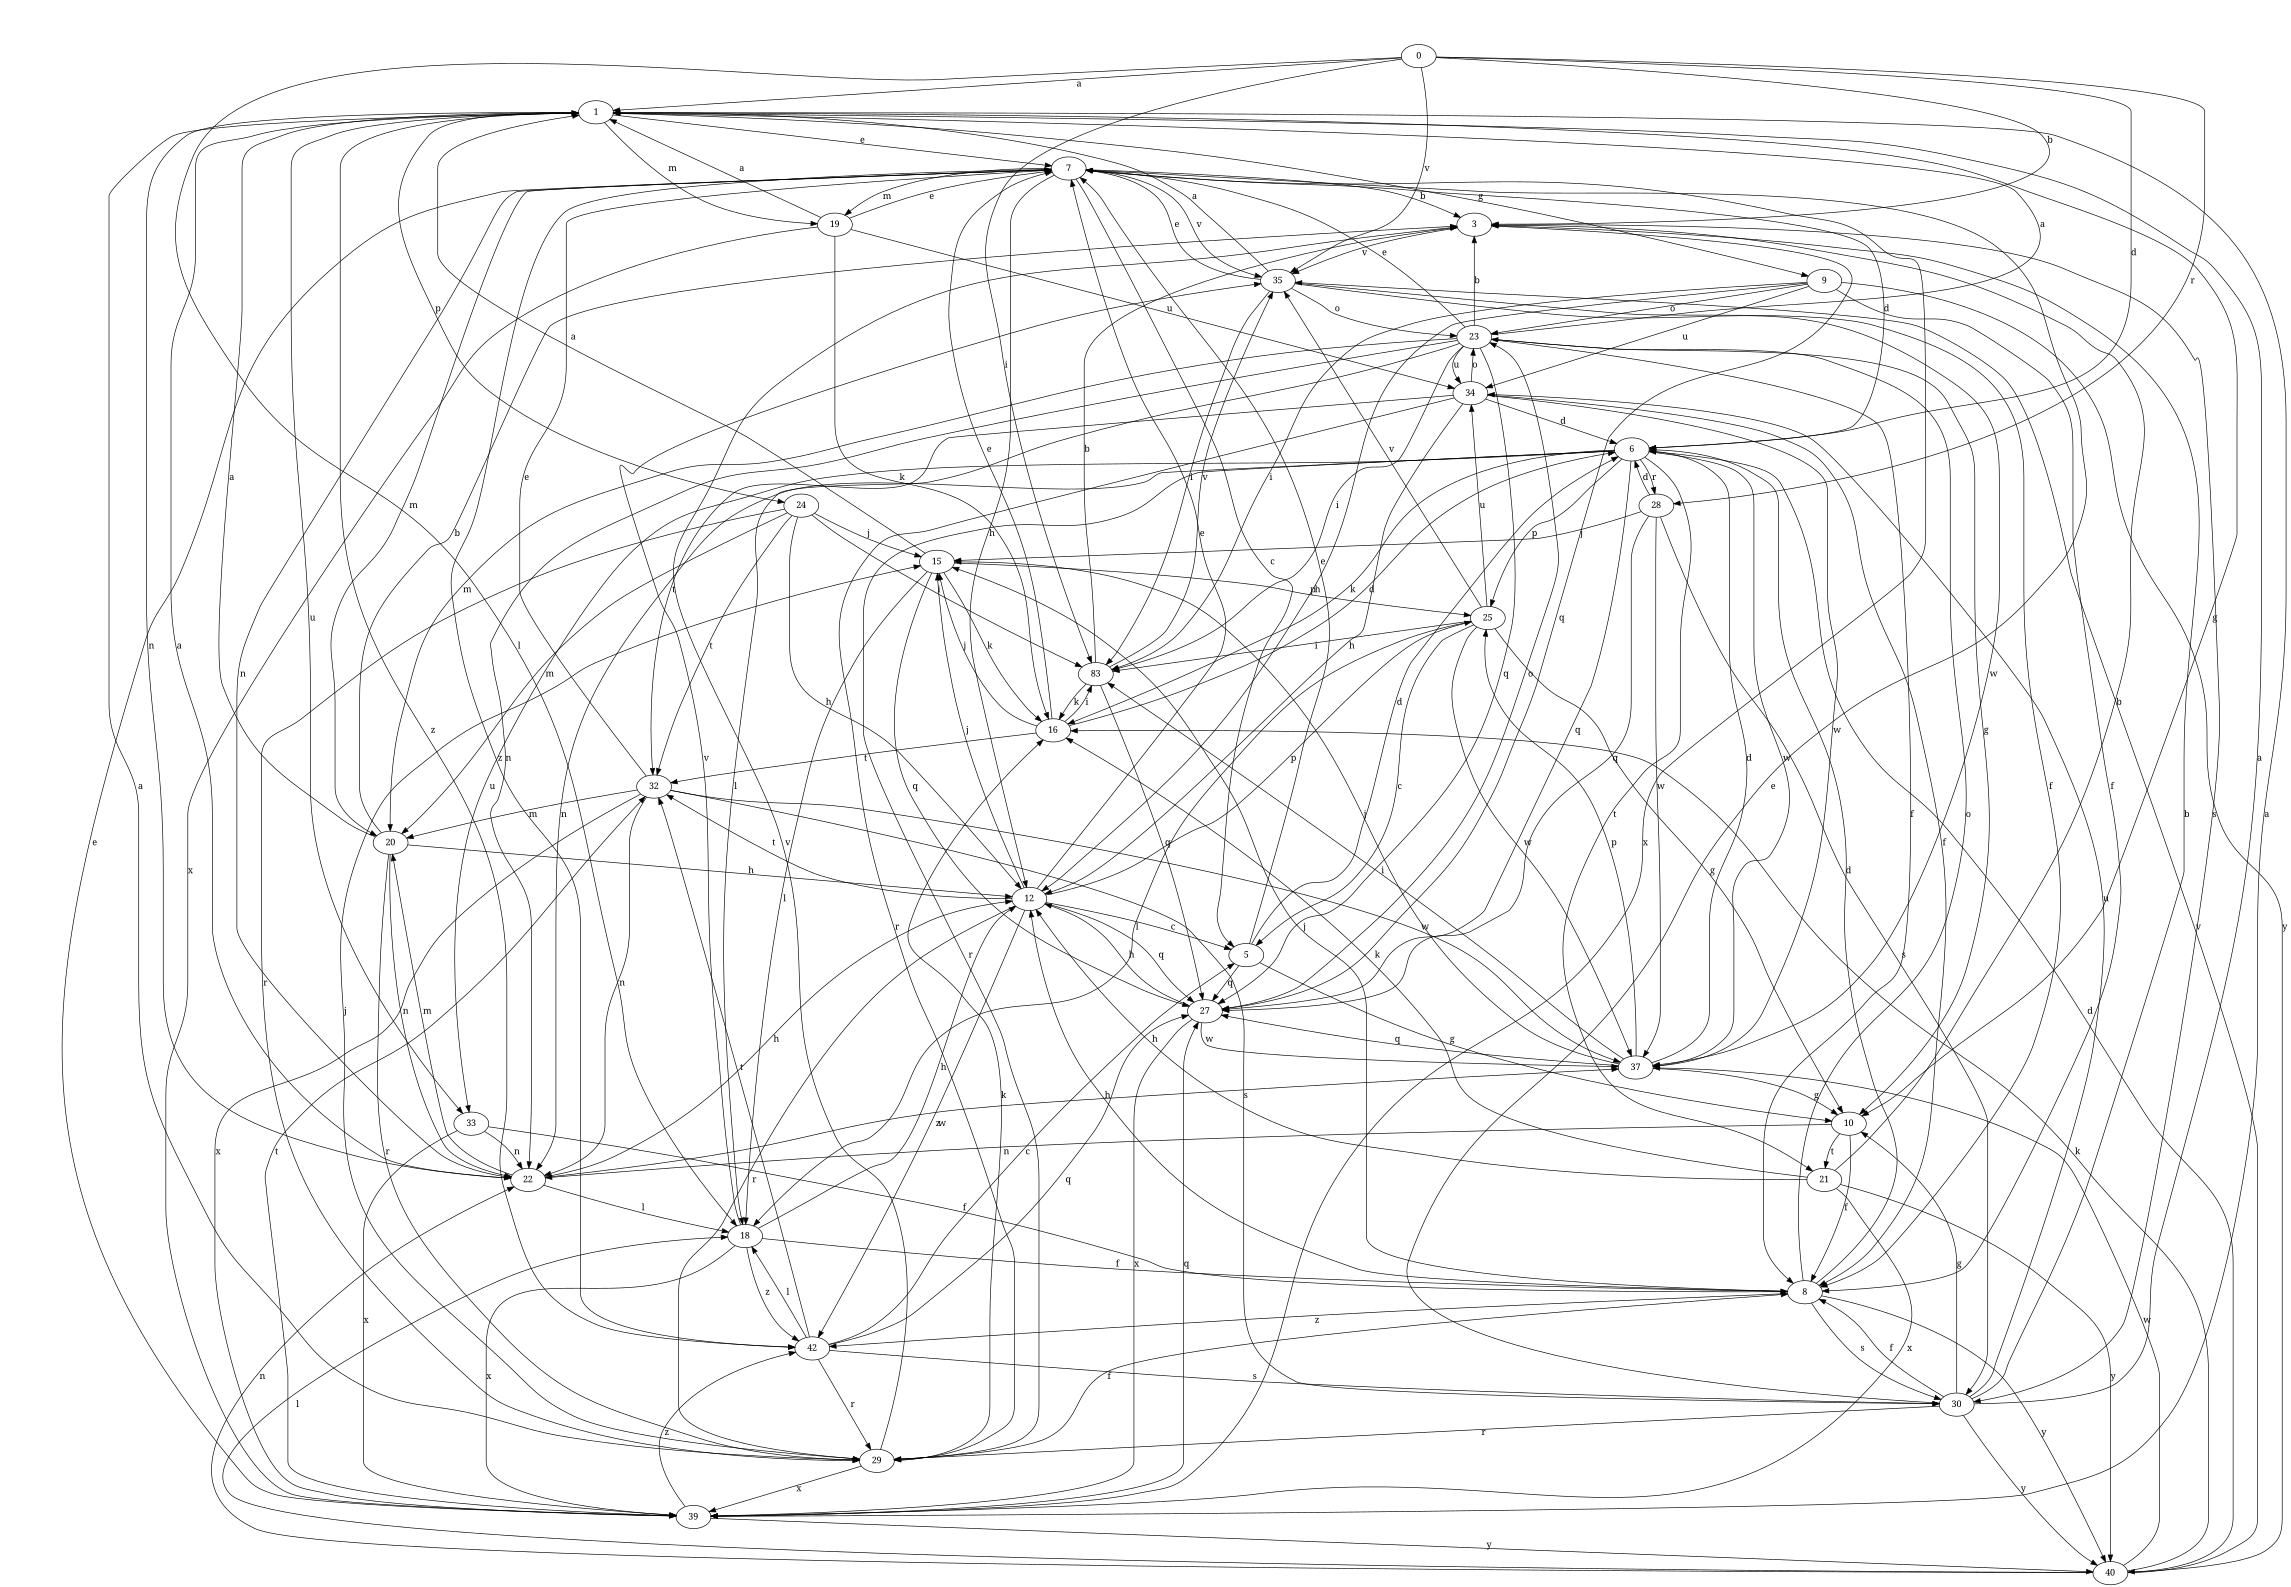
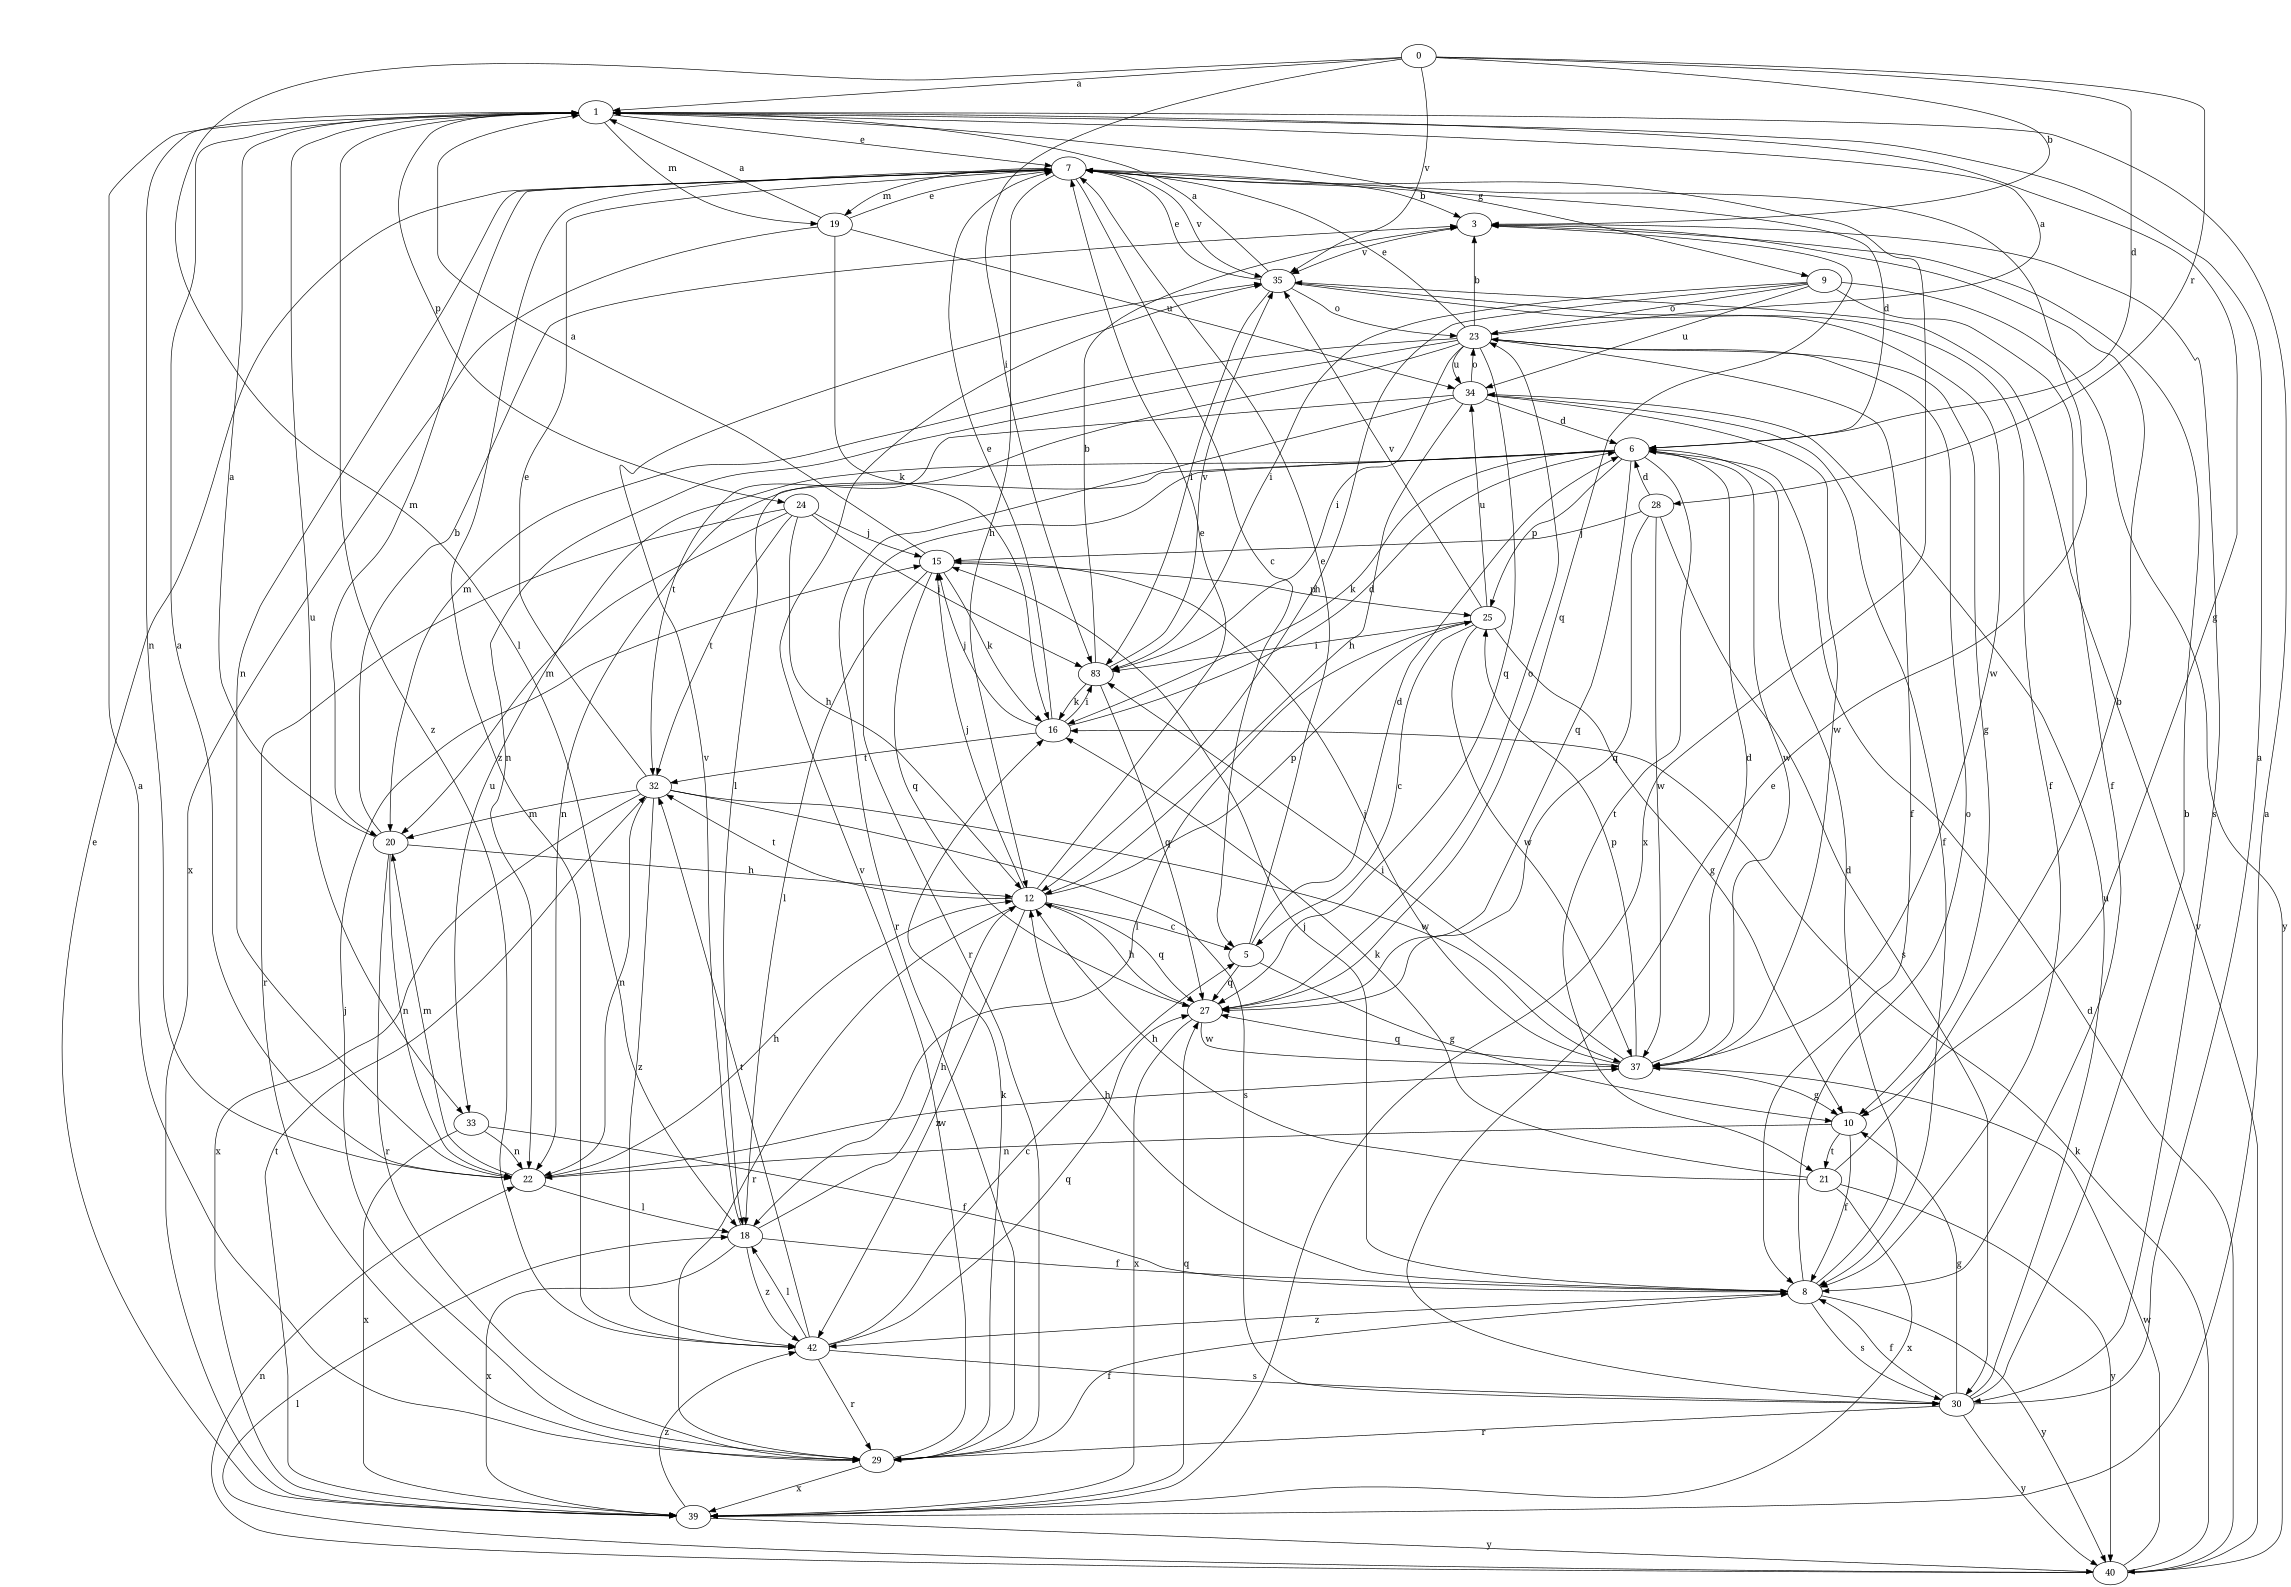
(1649, 473) -> none
(685, 623) -> (816, 765)
none -> (630, 1132)
